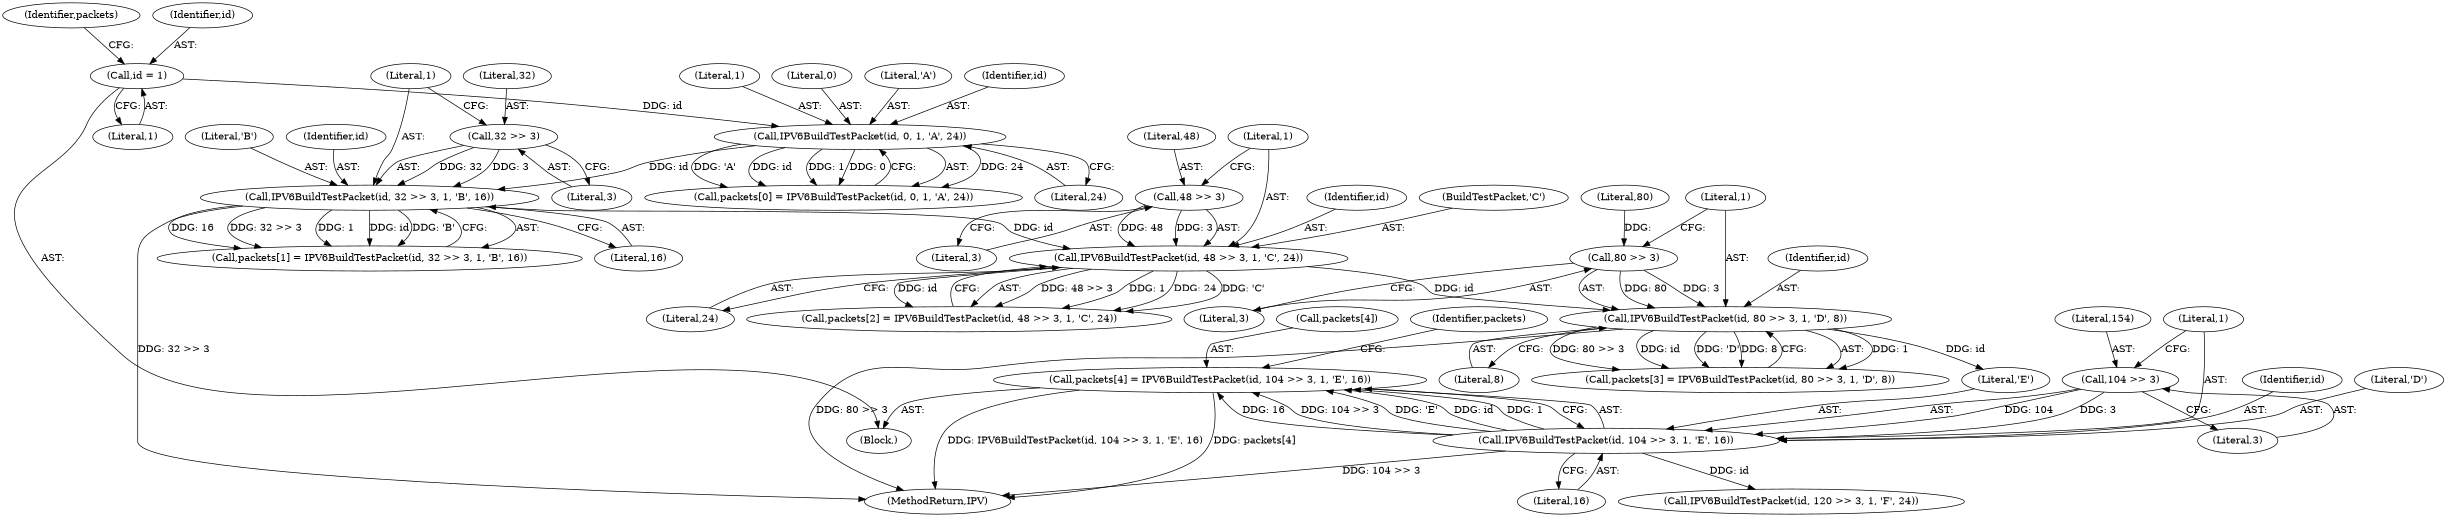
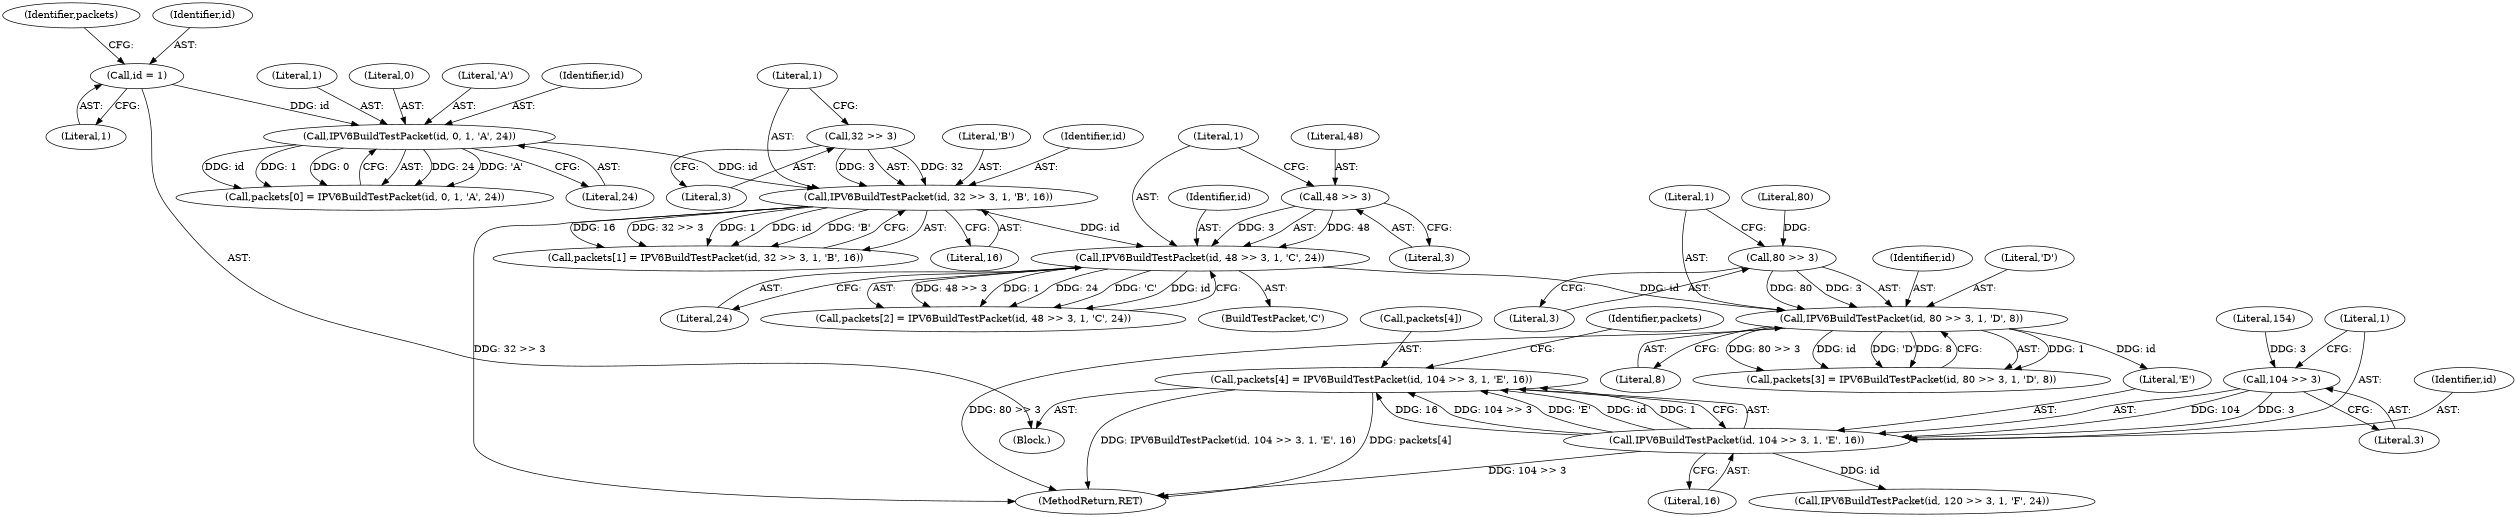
(507, 76) -> none
(1356, 229) -> (1256, 282)
(2125, 350) -> (2288, 350)
(2152, 429) -> (1970, 287)
(938, 502) -> (1091, 502)
